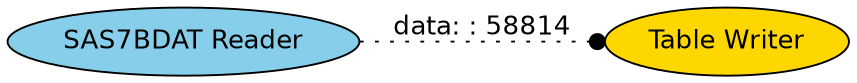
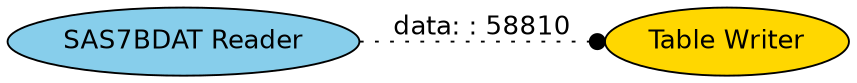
(482, 27) -> (482, 27)
